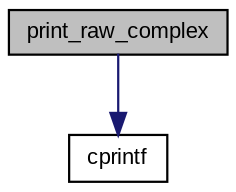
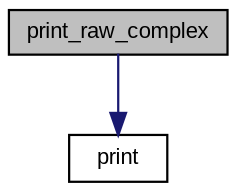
(118, 158) -> (118, 158)
